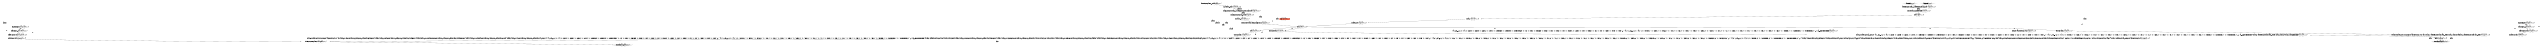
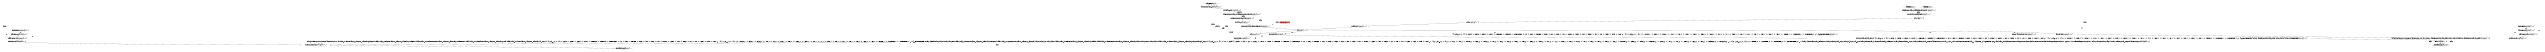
none -> (1211, 4)
